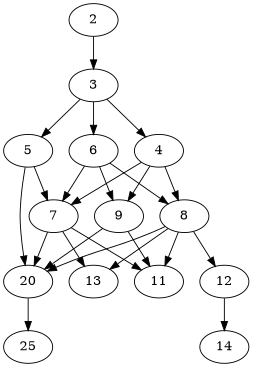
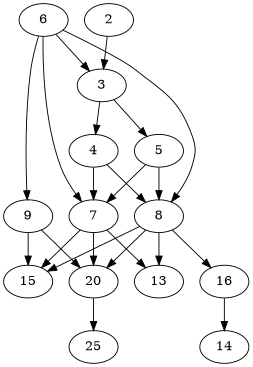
(94, 114) -> (70, 49)
(142, 178) -> none
(20, 212) -> (159, 179)
(159, 282) -> (28, 282)
(224, 282) -> (224, 282)
